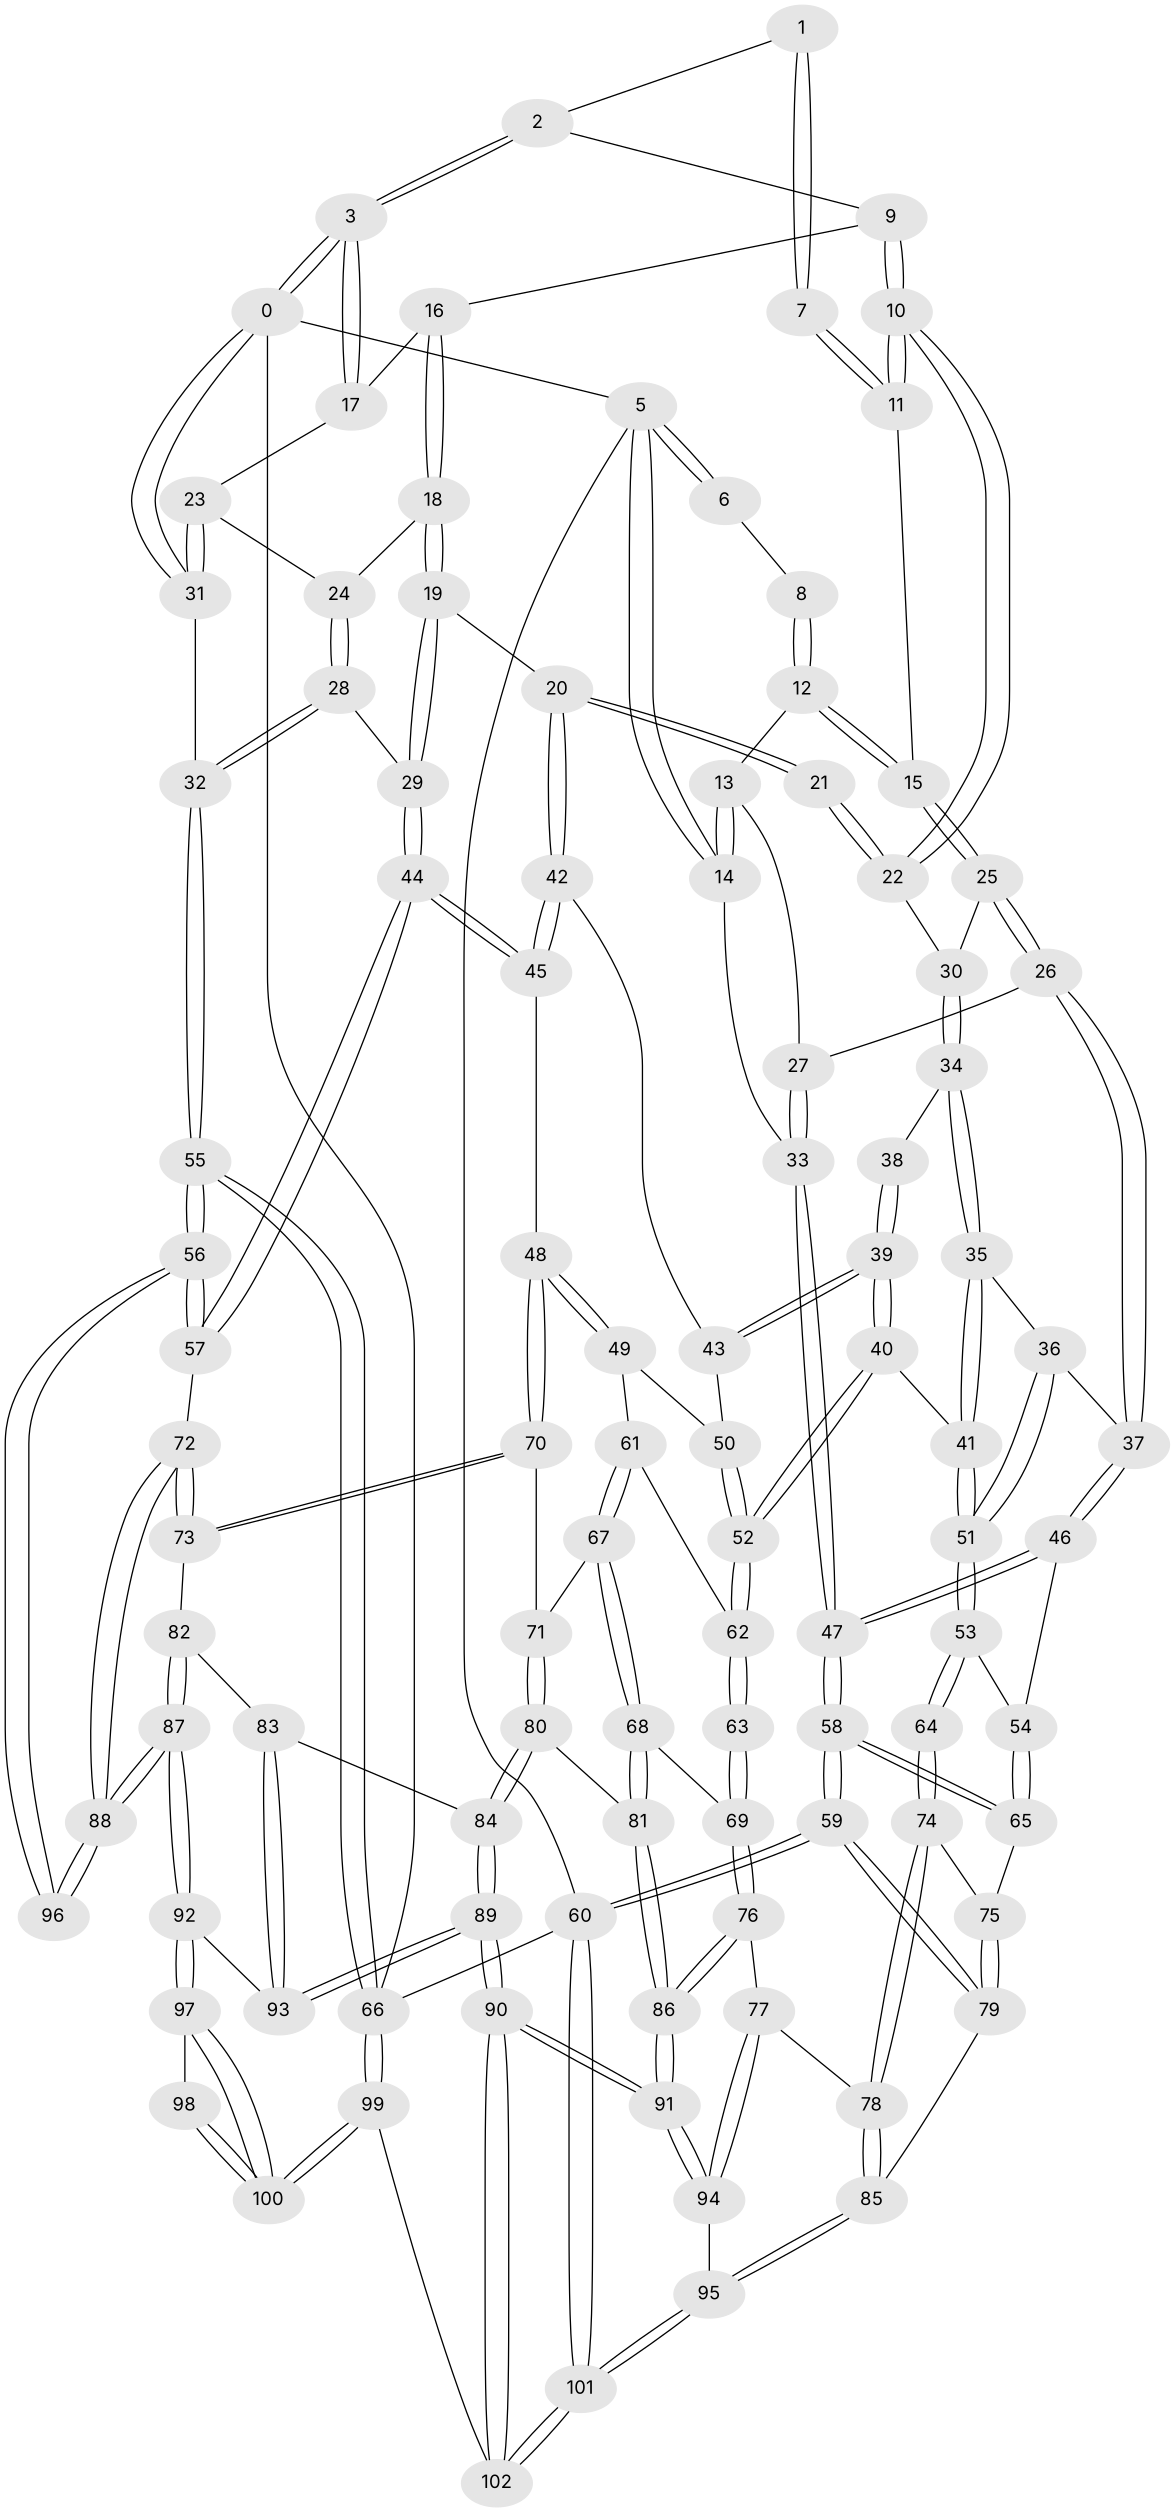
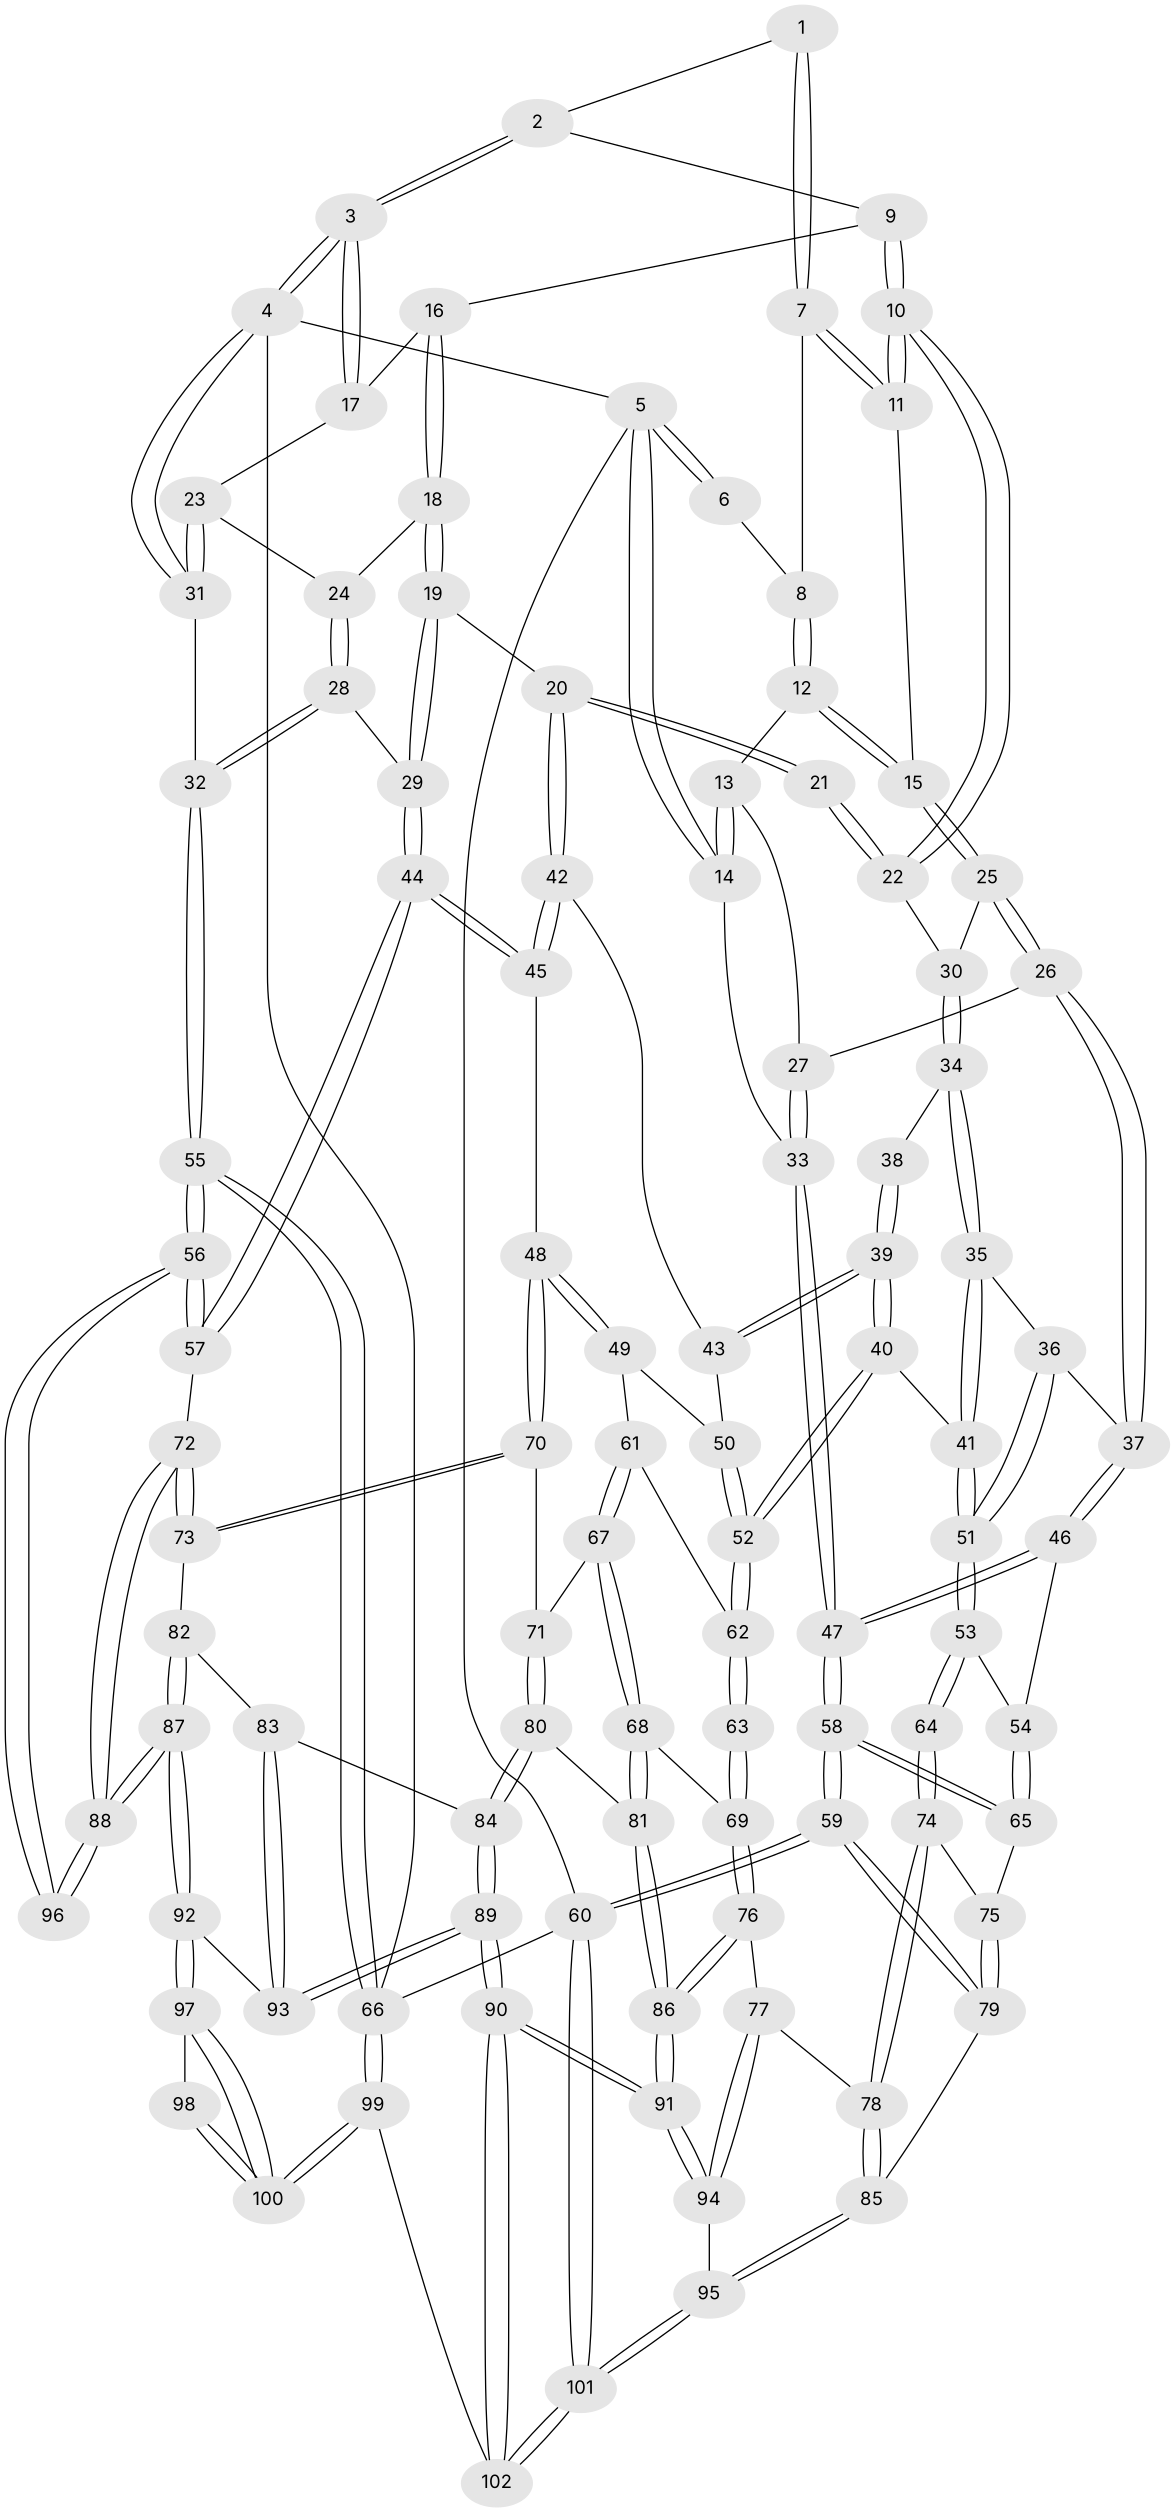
(267, 312) -> (267, 312)
none -> (802, 454)
